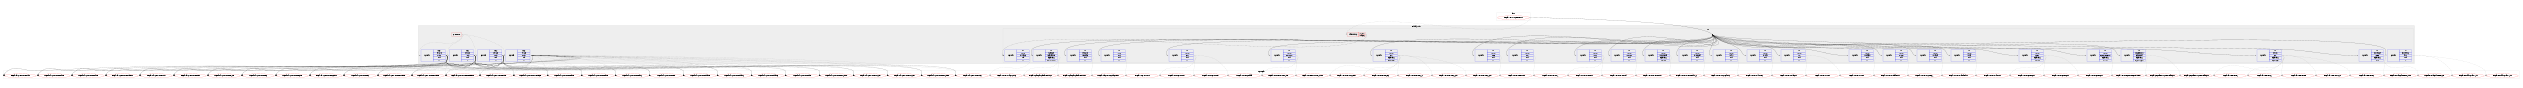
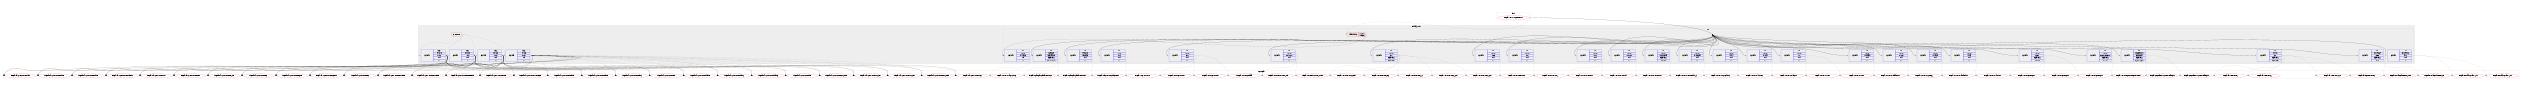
(2298, 76) -> none
(2366, 76) -> (2366, 76)
